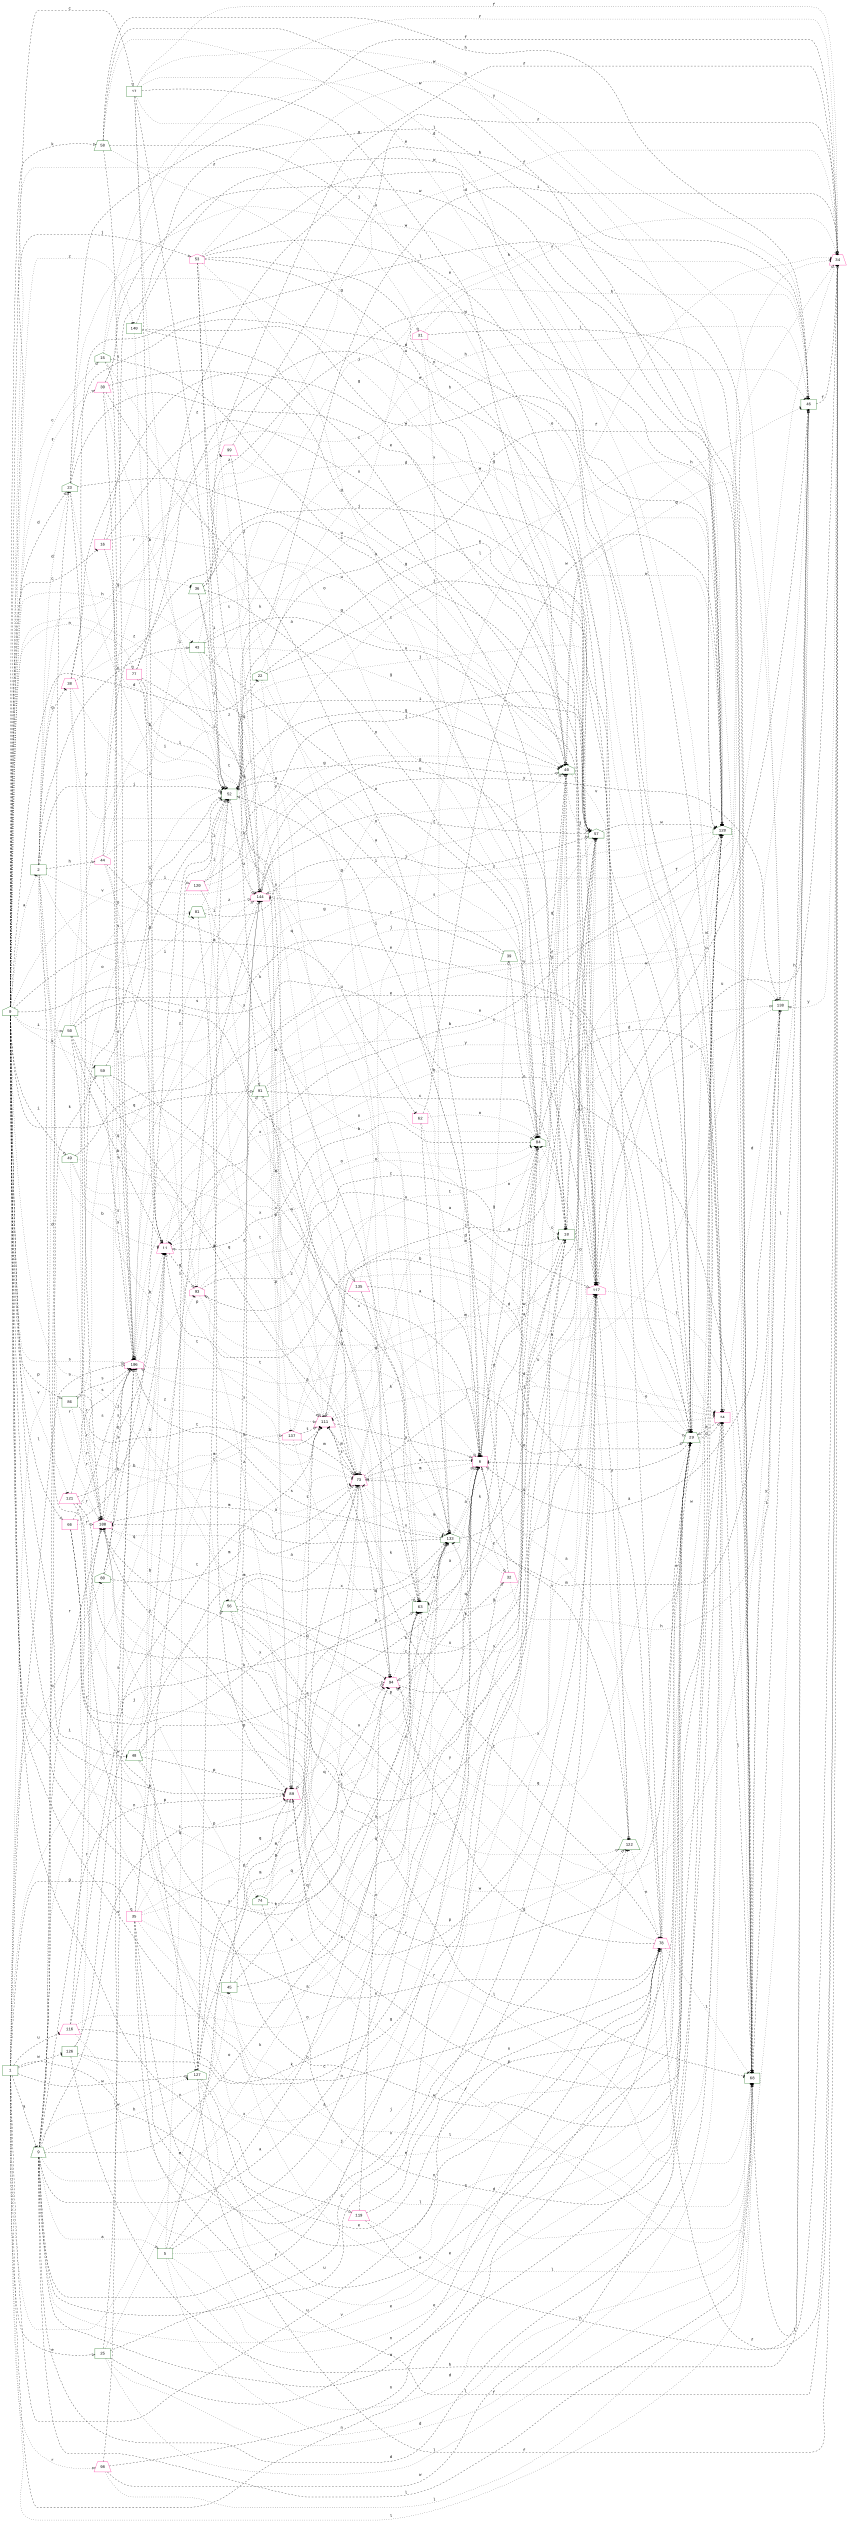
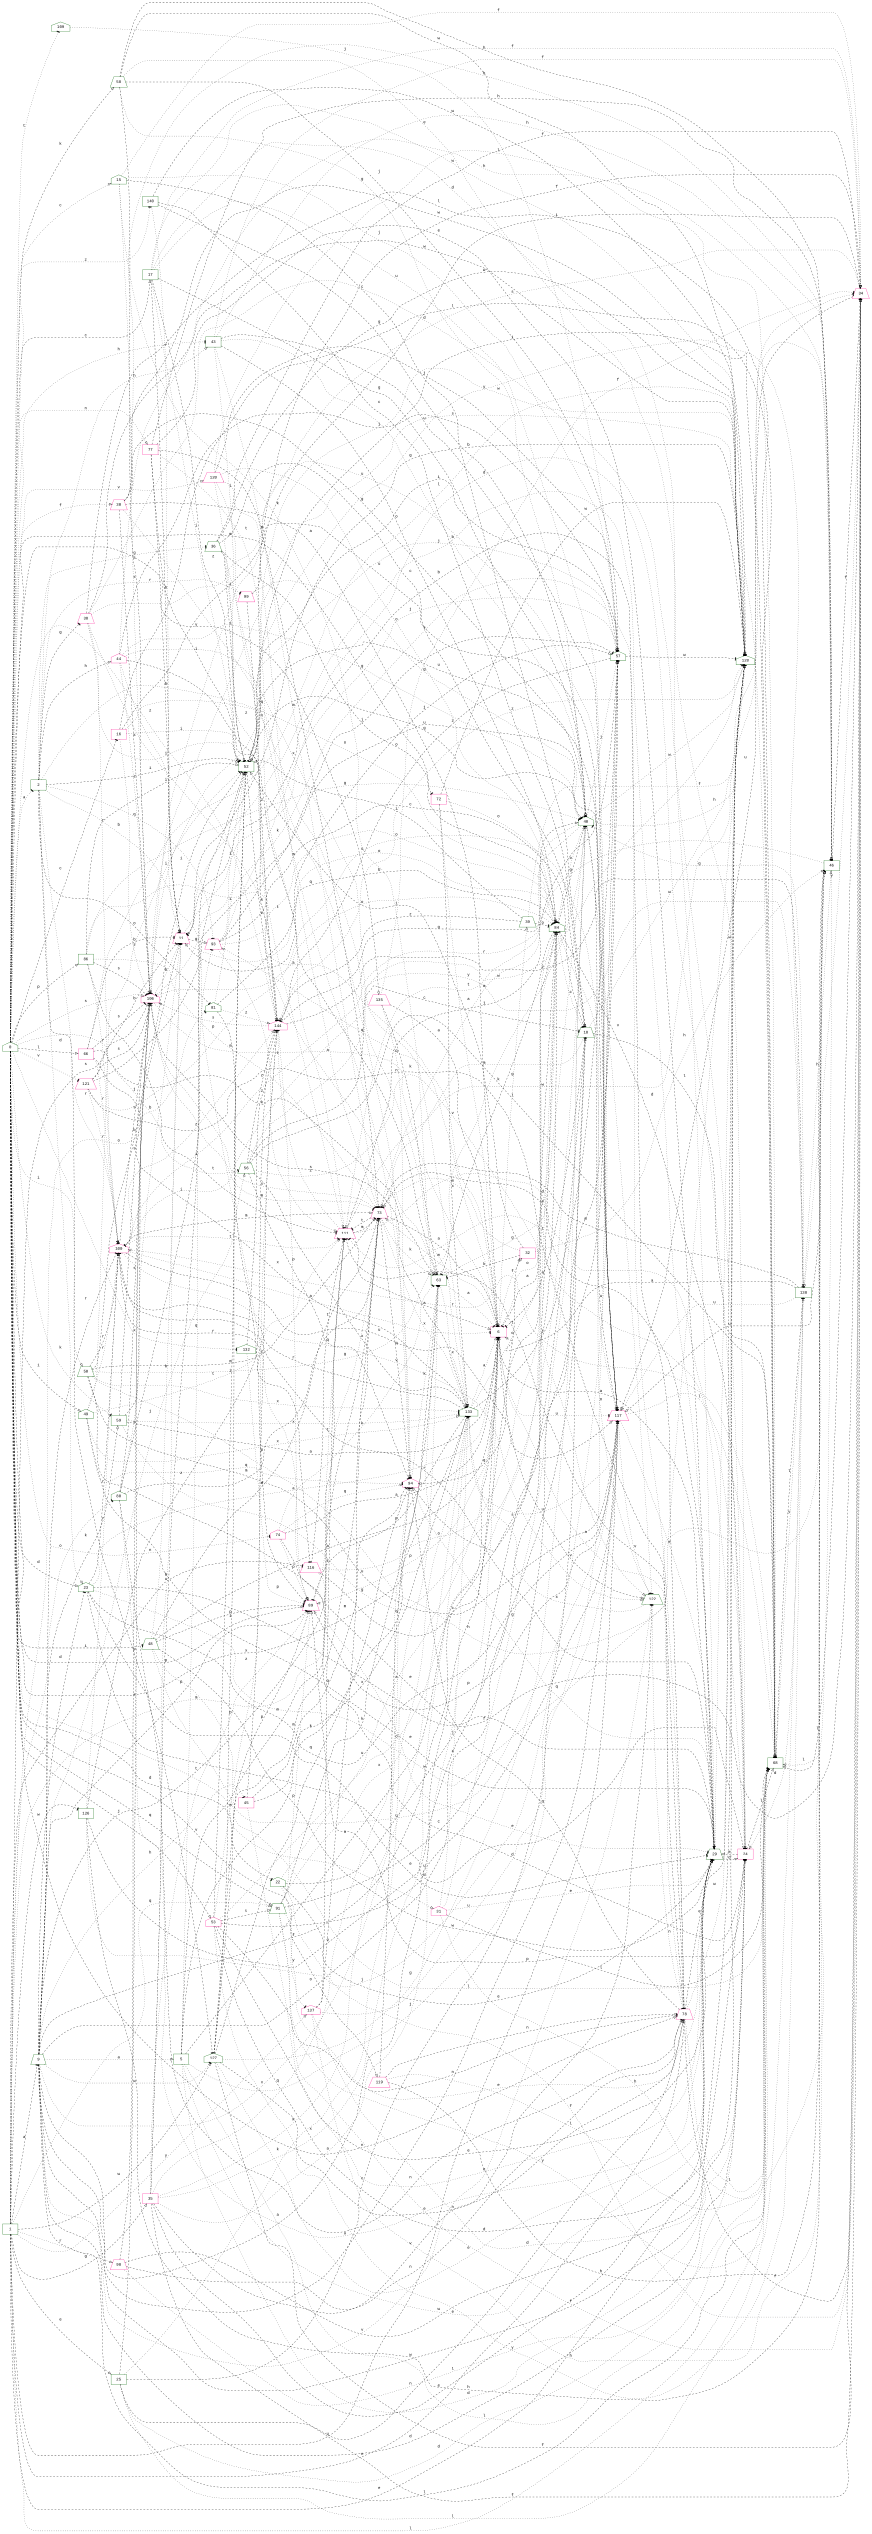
none -> (61, 27)
(214, 165) -> (230, 1805)
(150, 725) -> (166, 345)
(70, 732) -> (64, 531)
(111, 903) -> (99, 902)
(197, 912) -> (213, 1008)
(119, 984) -> (134, 588)
(420, 1118) -> (439, 799)
(566, 1235) -> (586, 1032)
(787, 1240) -> (830, 1331)
(596, 1290) -> (618, 1416)
(197, 1292) -> (213, 944)
(355, 1317) -> (418, 1681)
none -> (246, 1350)
(617, 1566) -> (627, 1508)
(509, 1577) -> (528, 1253)
(391, 1682) -> (411, 1483)
(85, 1777) -> (245, 1336)
(260, 1901) -> (278, 1535)
(317, 1956) -> (502, 1641)
(229, 1987) -> (246, 1803)
none -> (171, 2053)
